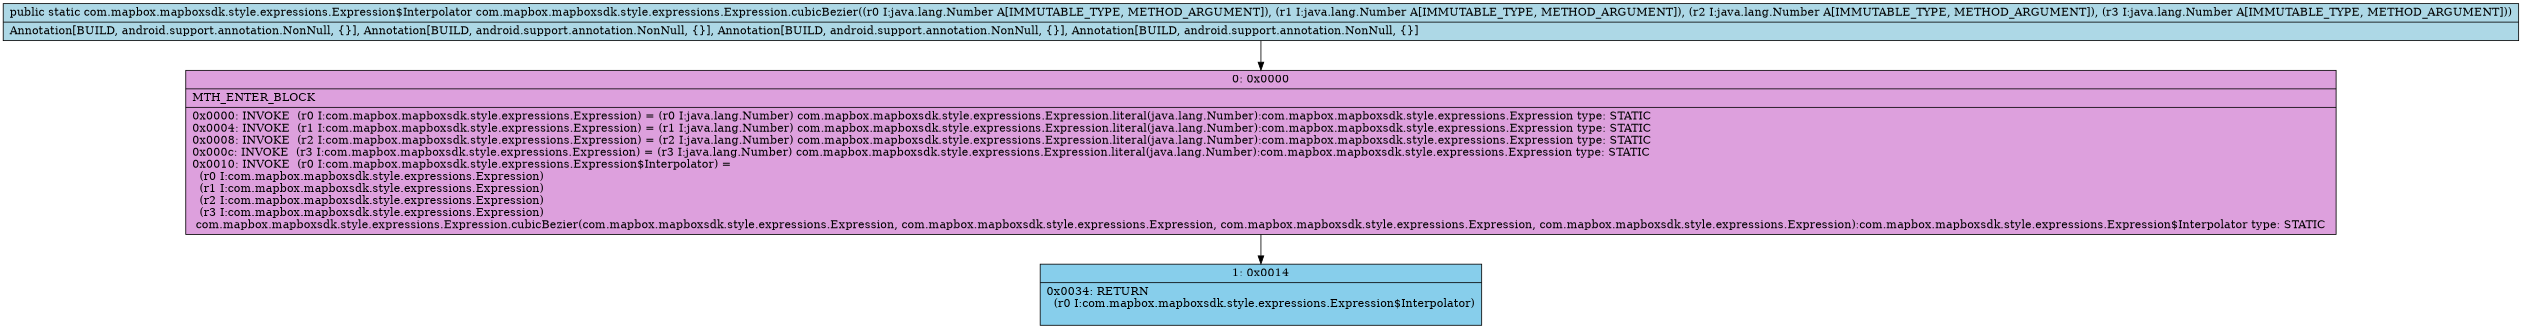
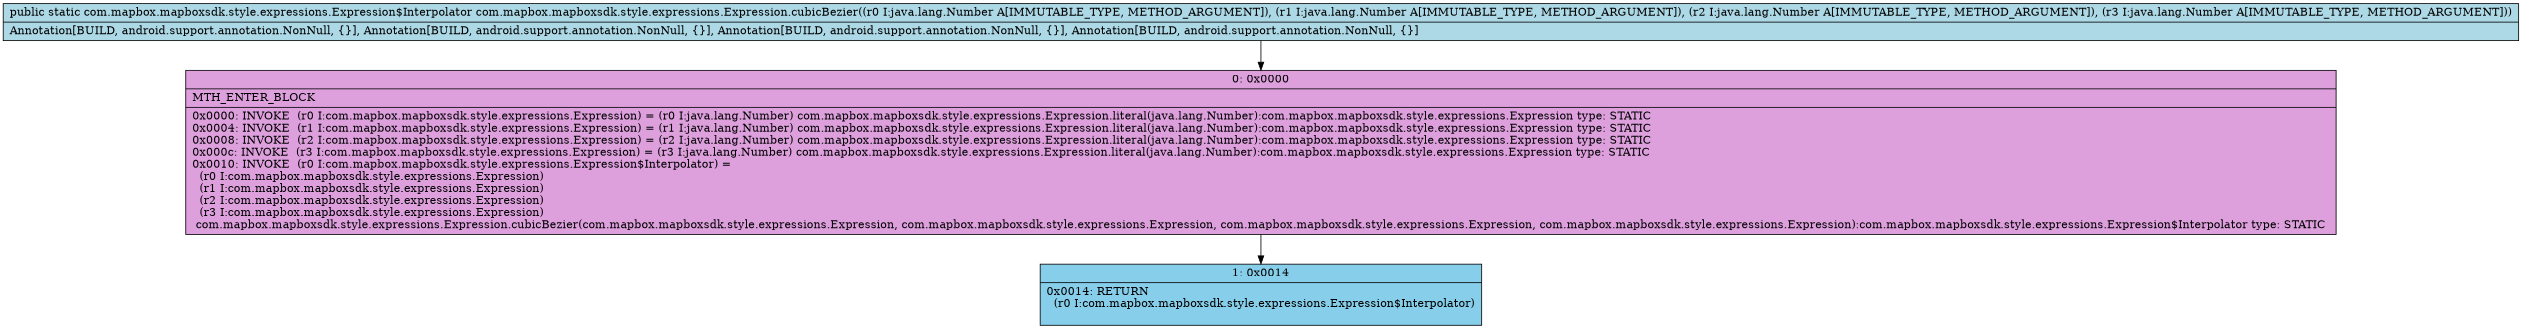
(1101, 292) -> (1101, 292)
